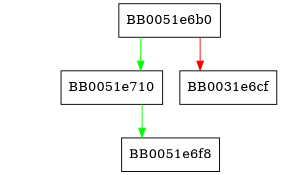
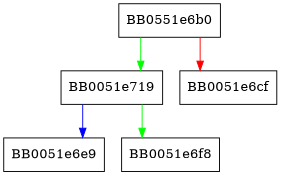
(170, 21) -> (170, 21)
(112, 88) -> (112, 88)
(228, 88) -> (228, 88)
none -> (54, 155)
